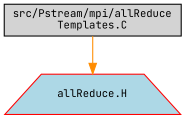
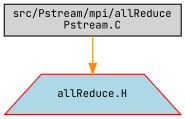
(93, 20) -> (93, 20)
